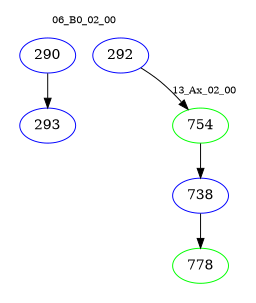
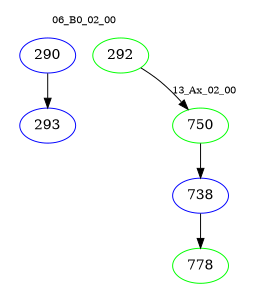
(121, 55) -> (121, 55)
(201, 126) -> (201, 126)
